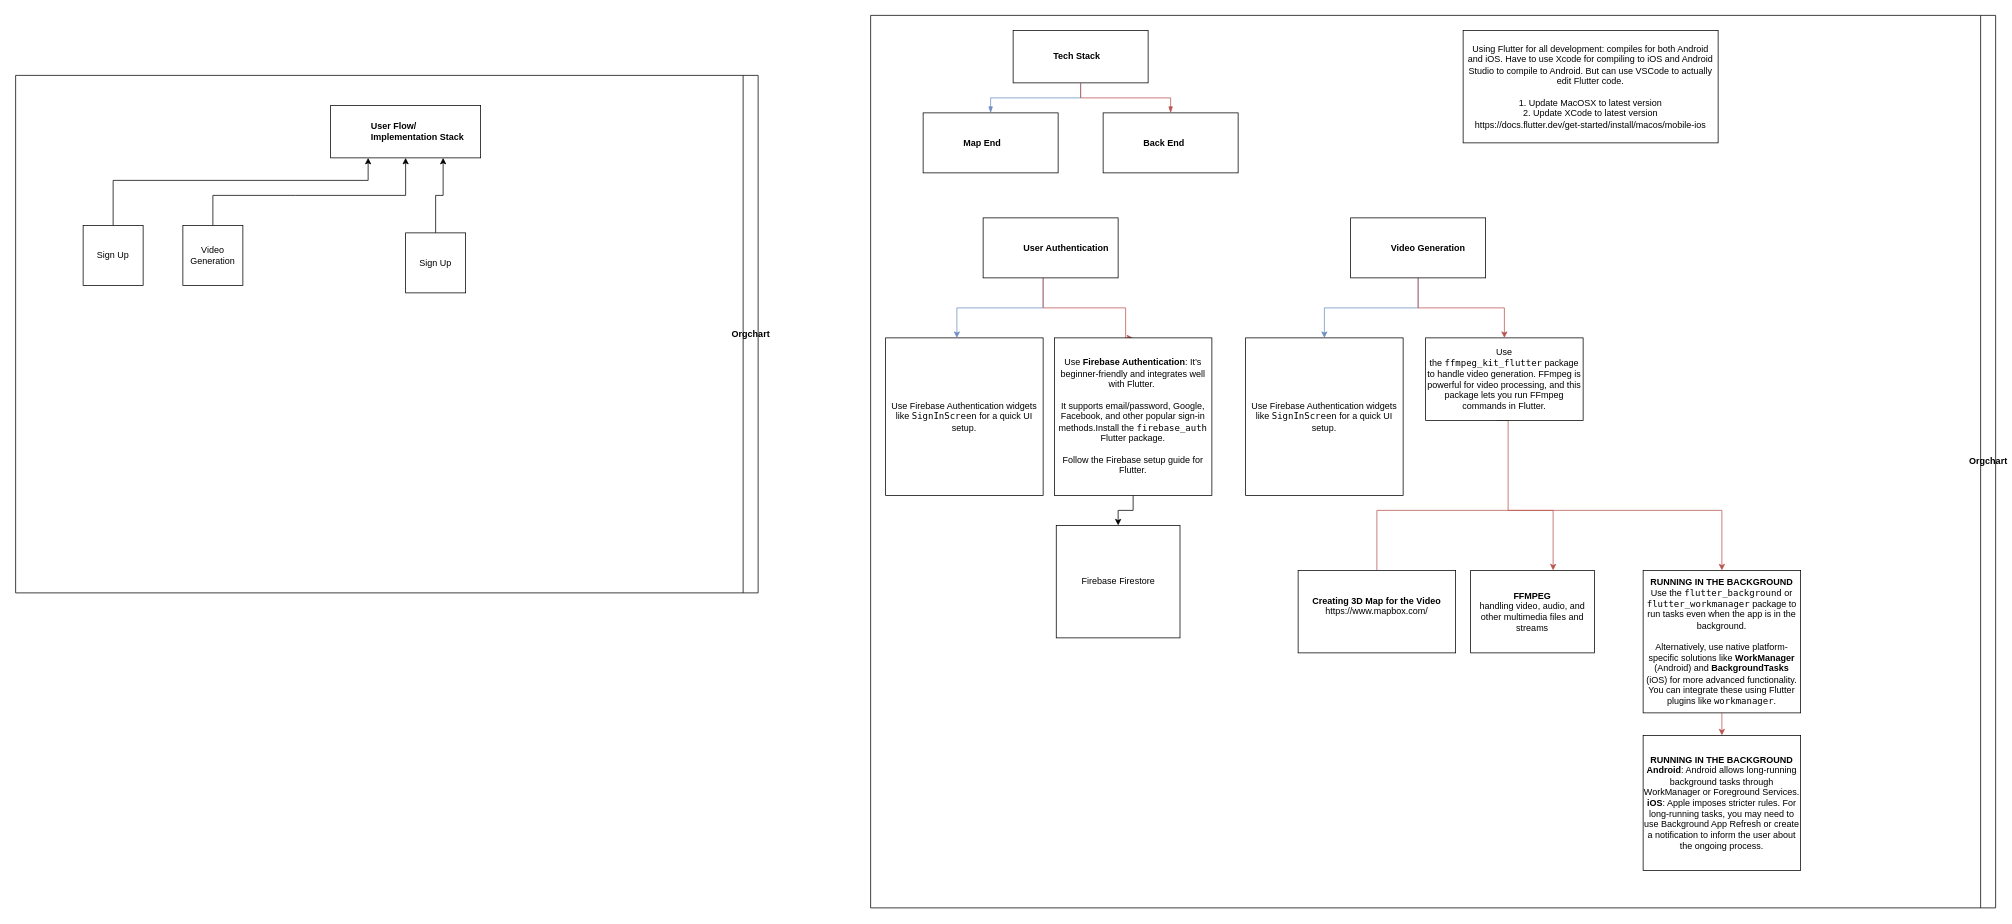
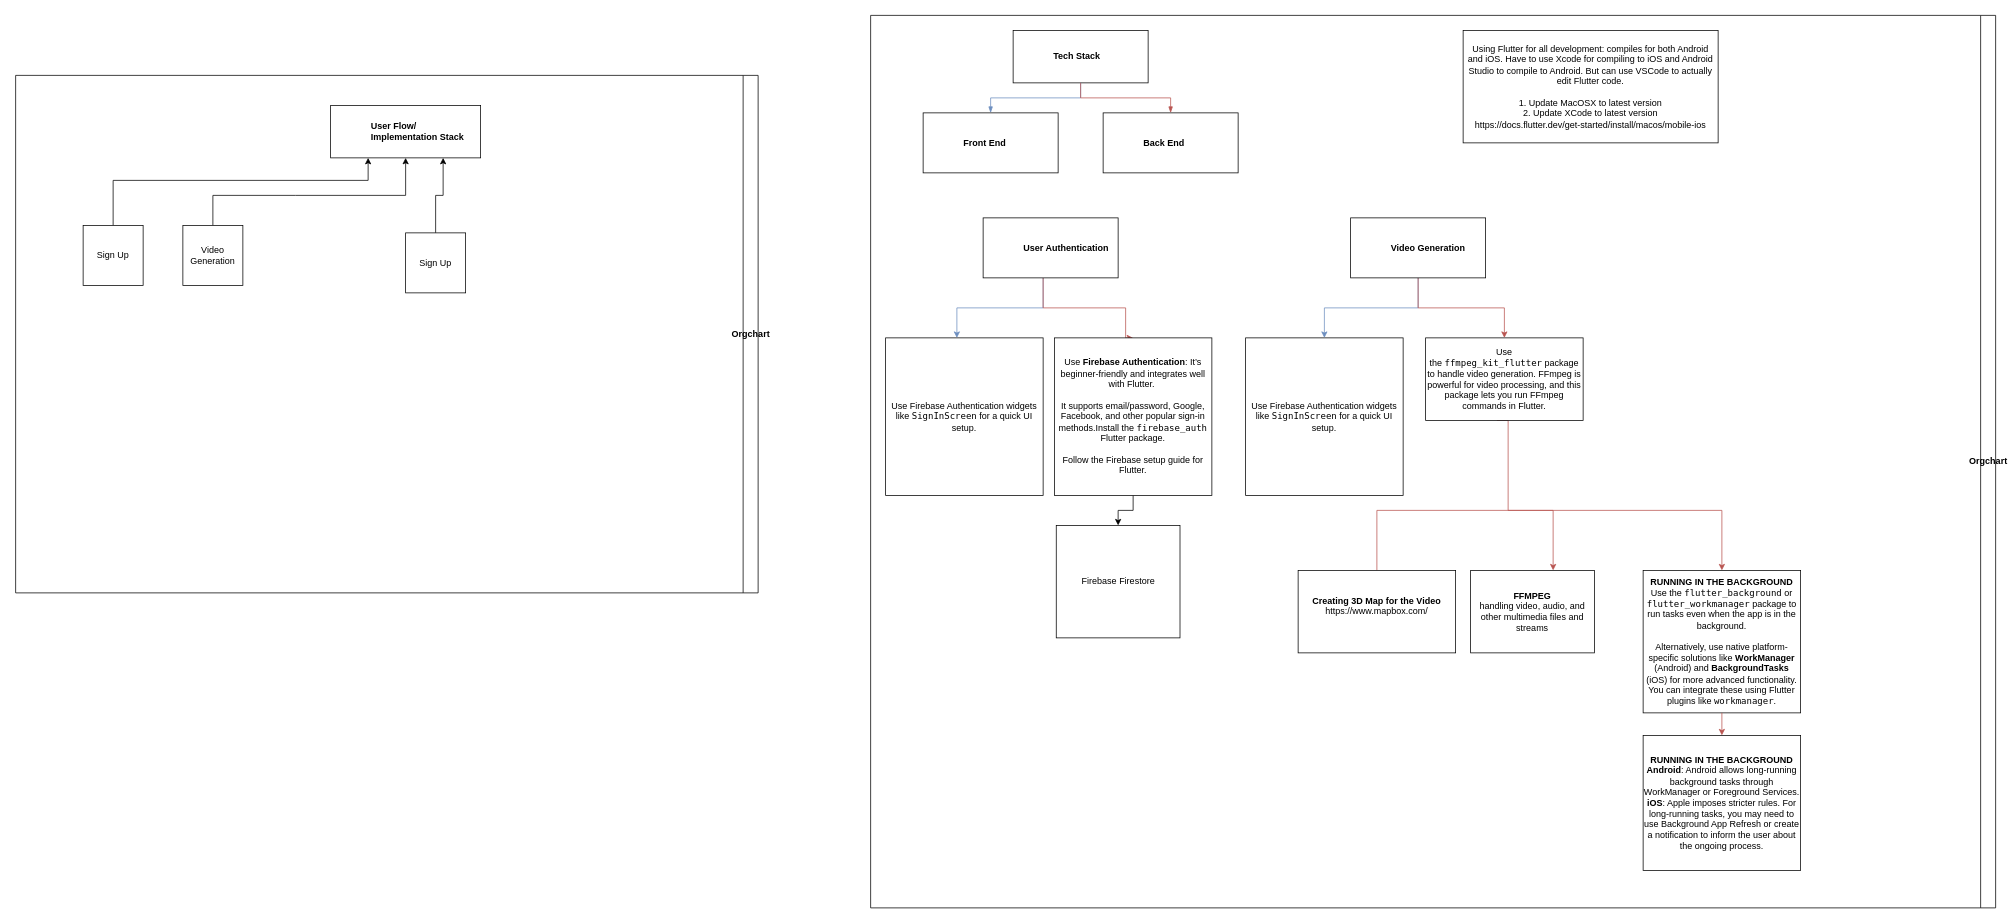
(980, 143) -> (985, 143)
